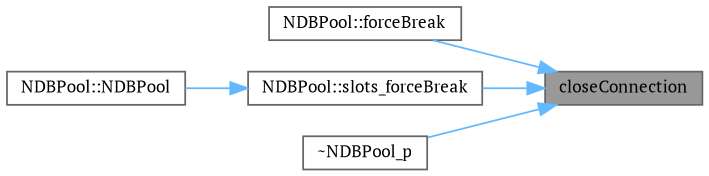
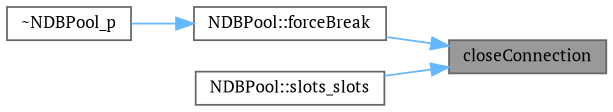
(96, 88) -> none
(365, 88) -> (290, 88)
(484, 123) -> (154, 24)
